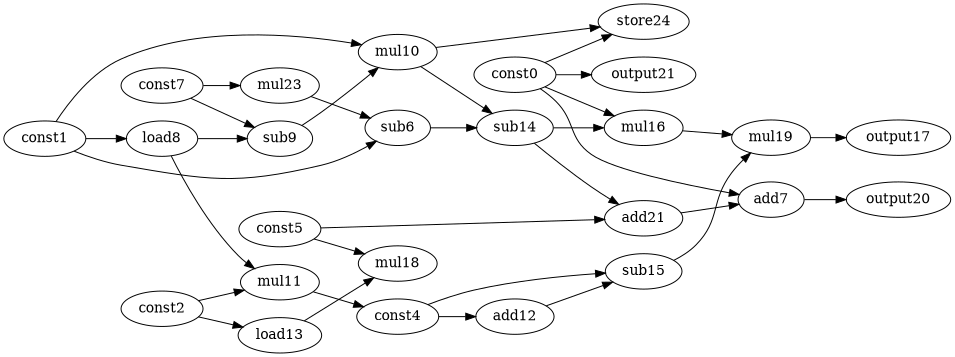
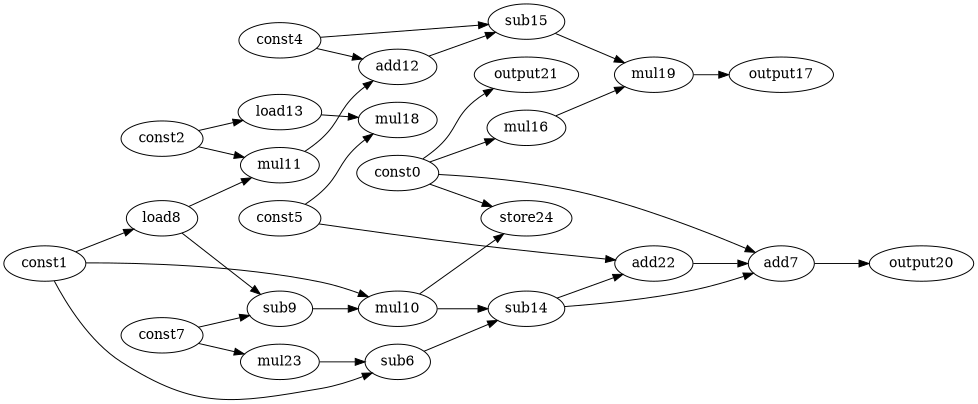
(579, 128) -> (655, 297)
(644, 218) -> (654, 264)
(331, 297) -> (335, 122)
